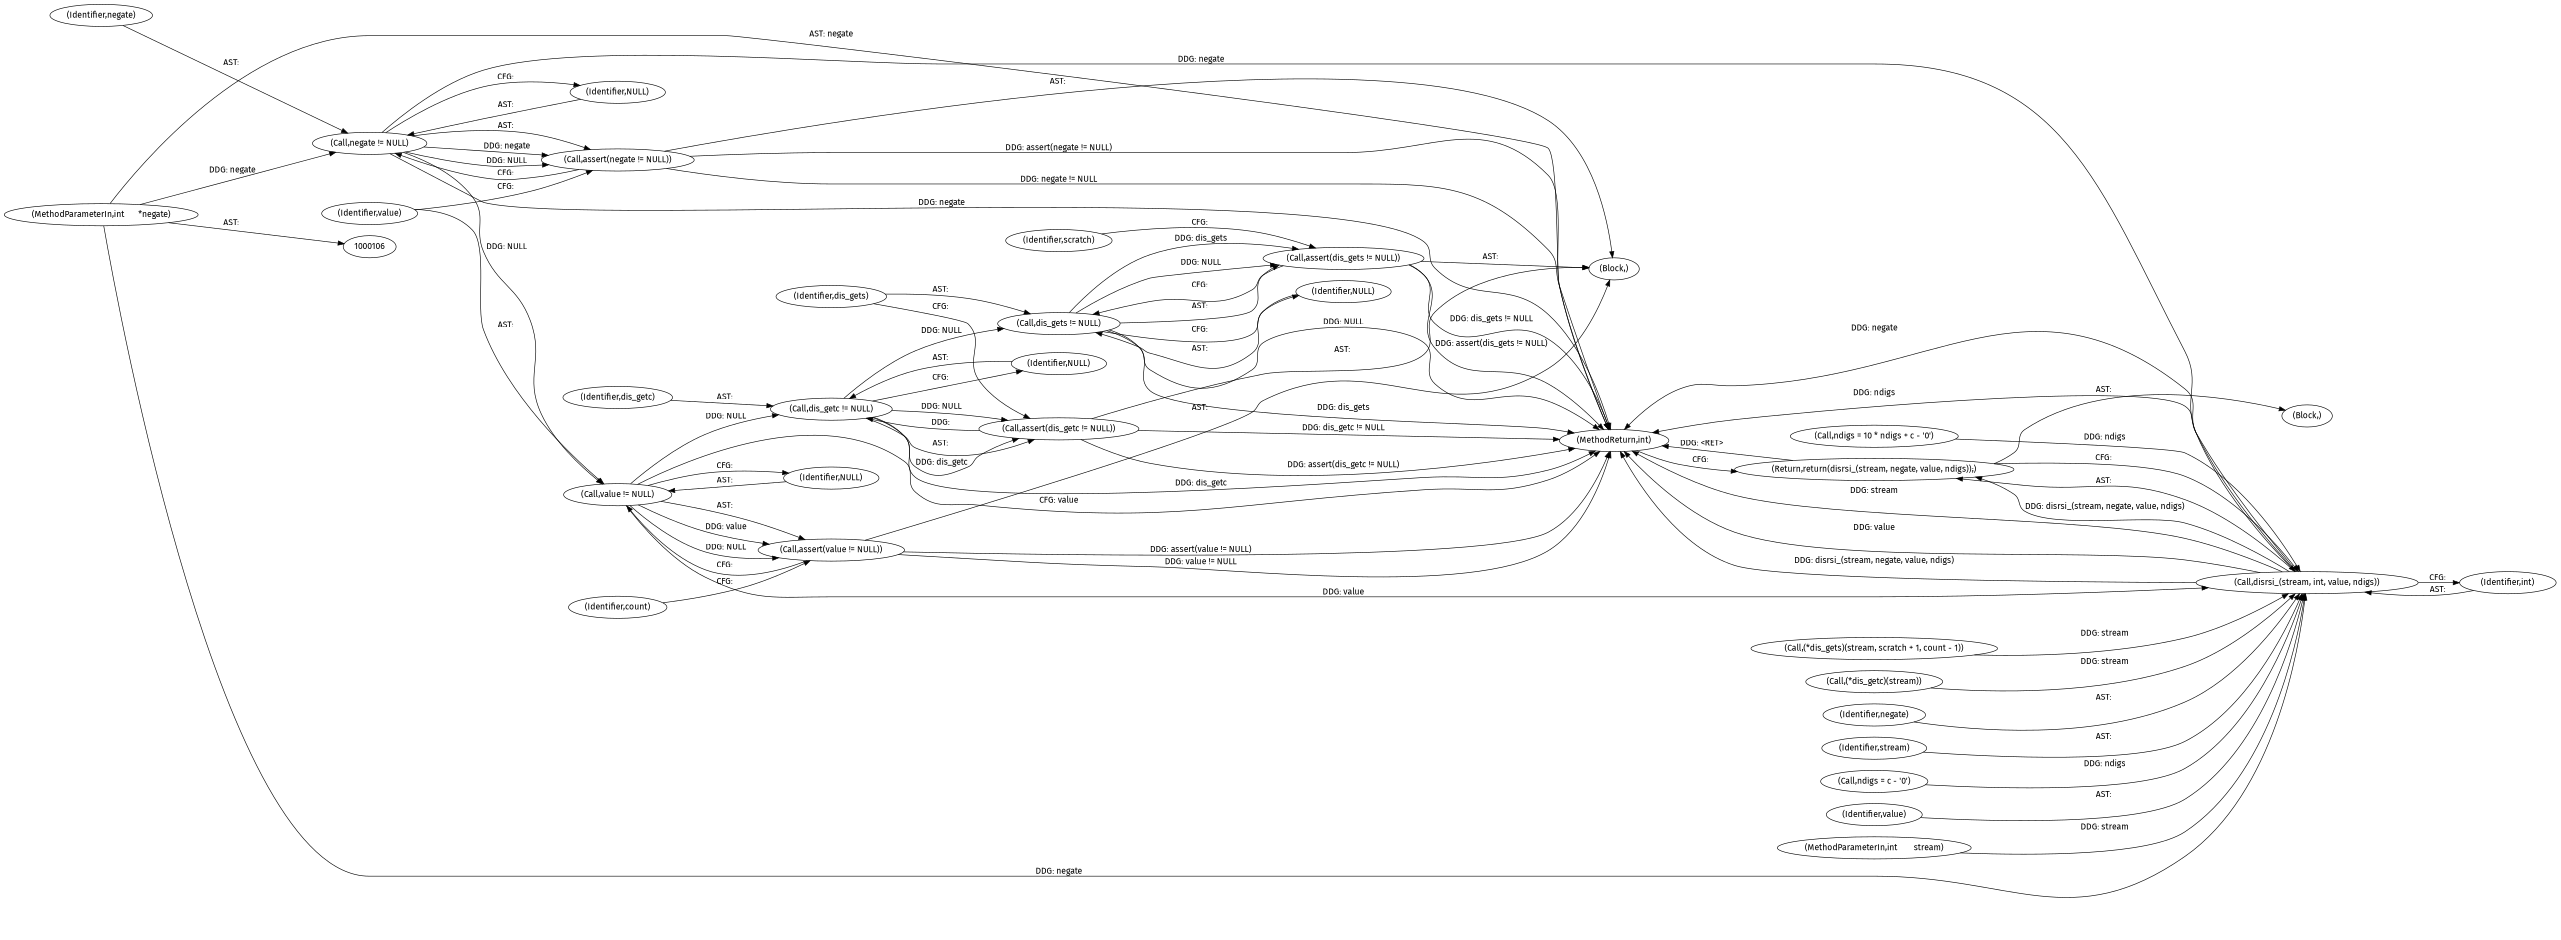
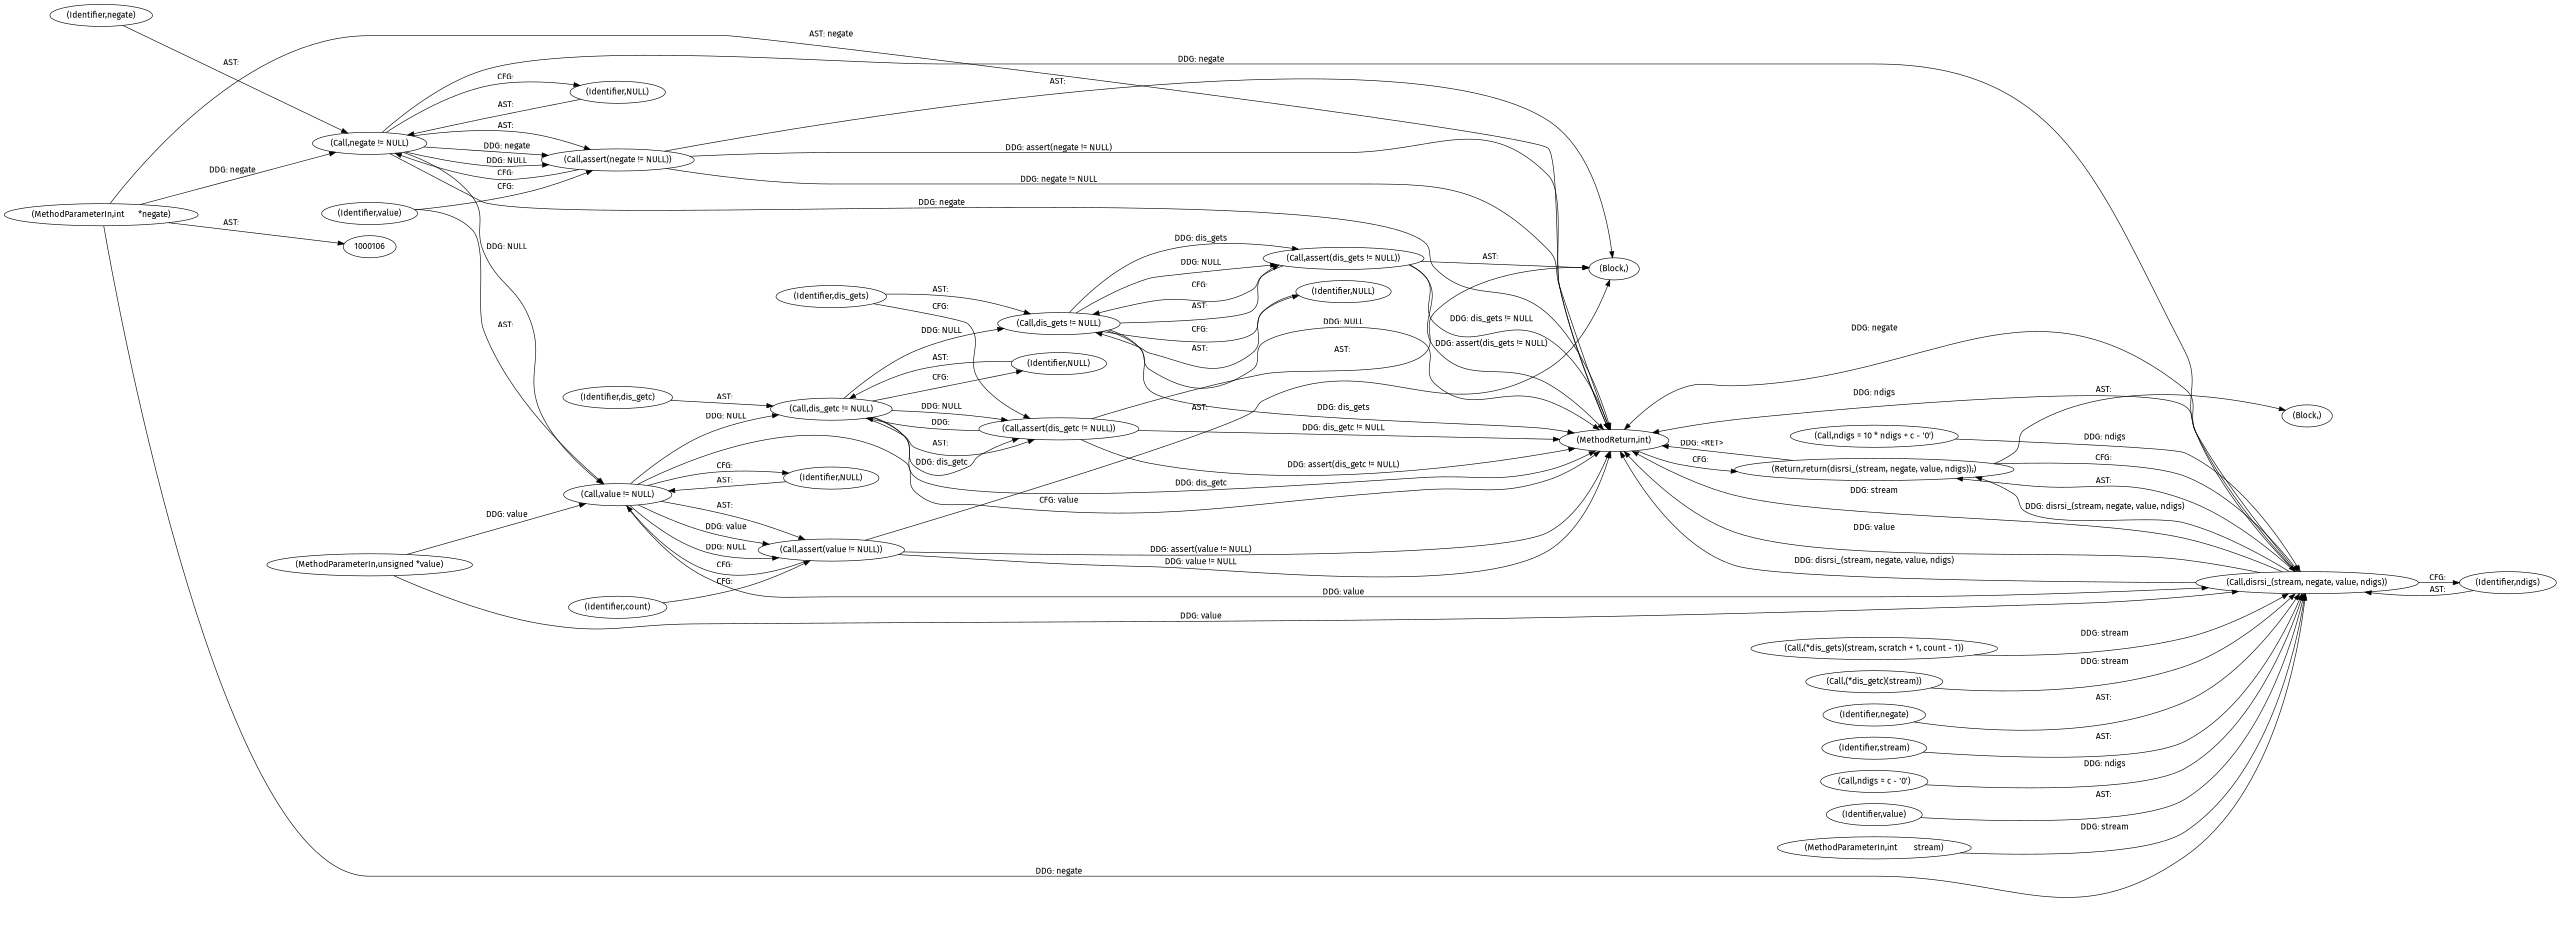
(1059, 241) -> none
none -> (370, 565)
(2307, 583) -> (2307, 583)
(2508, 583) -> (2508, 583)
